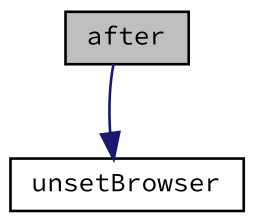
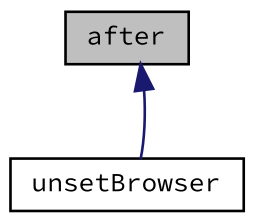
(110, 98) -> (144, 125)
